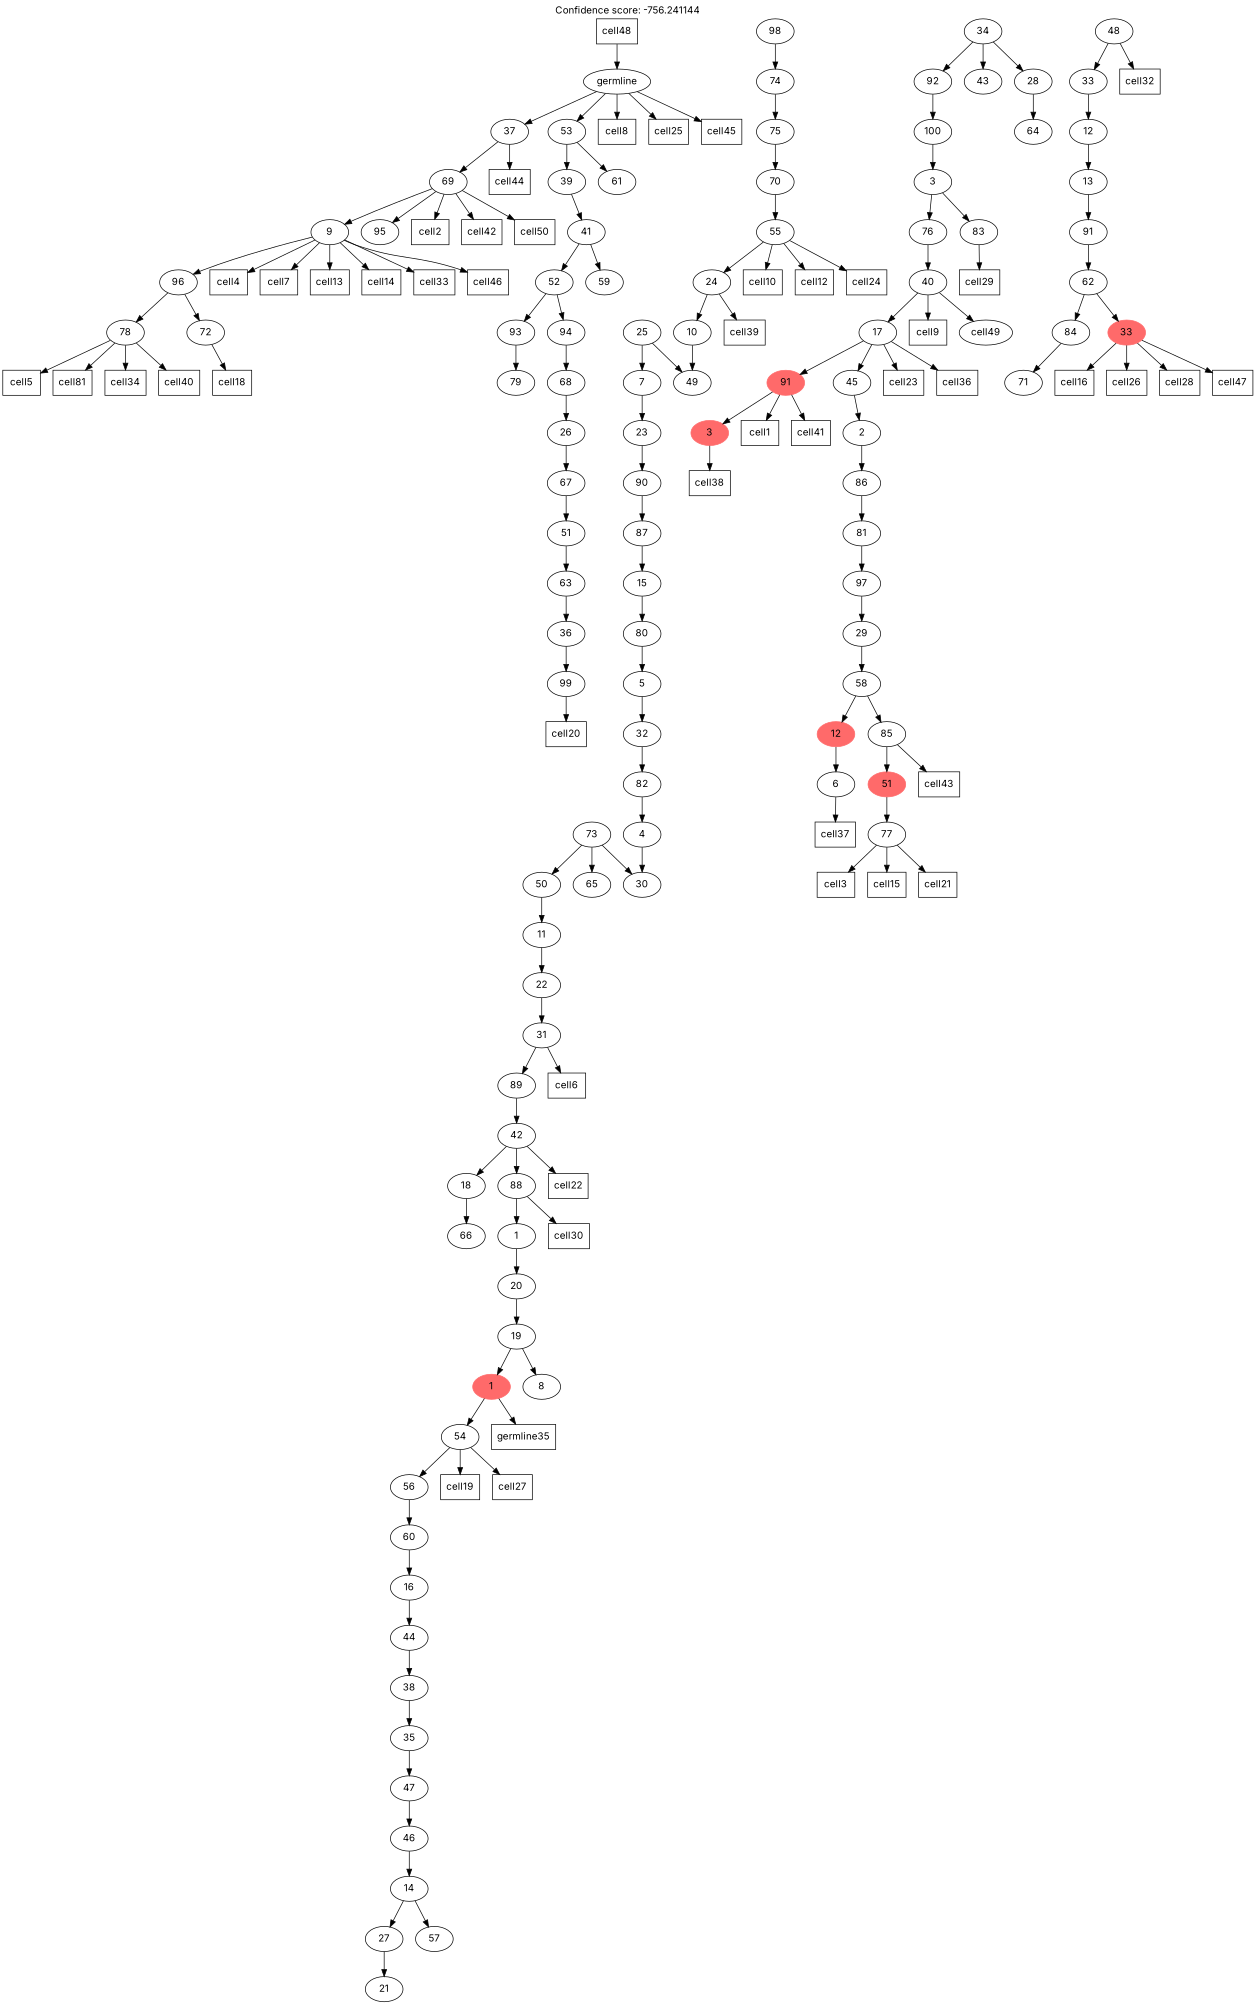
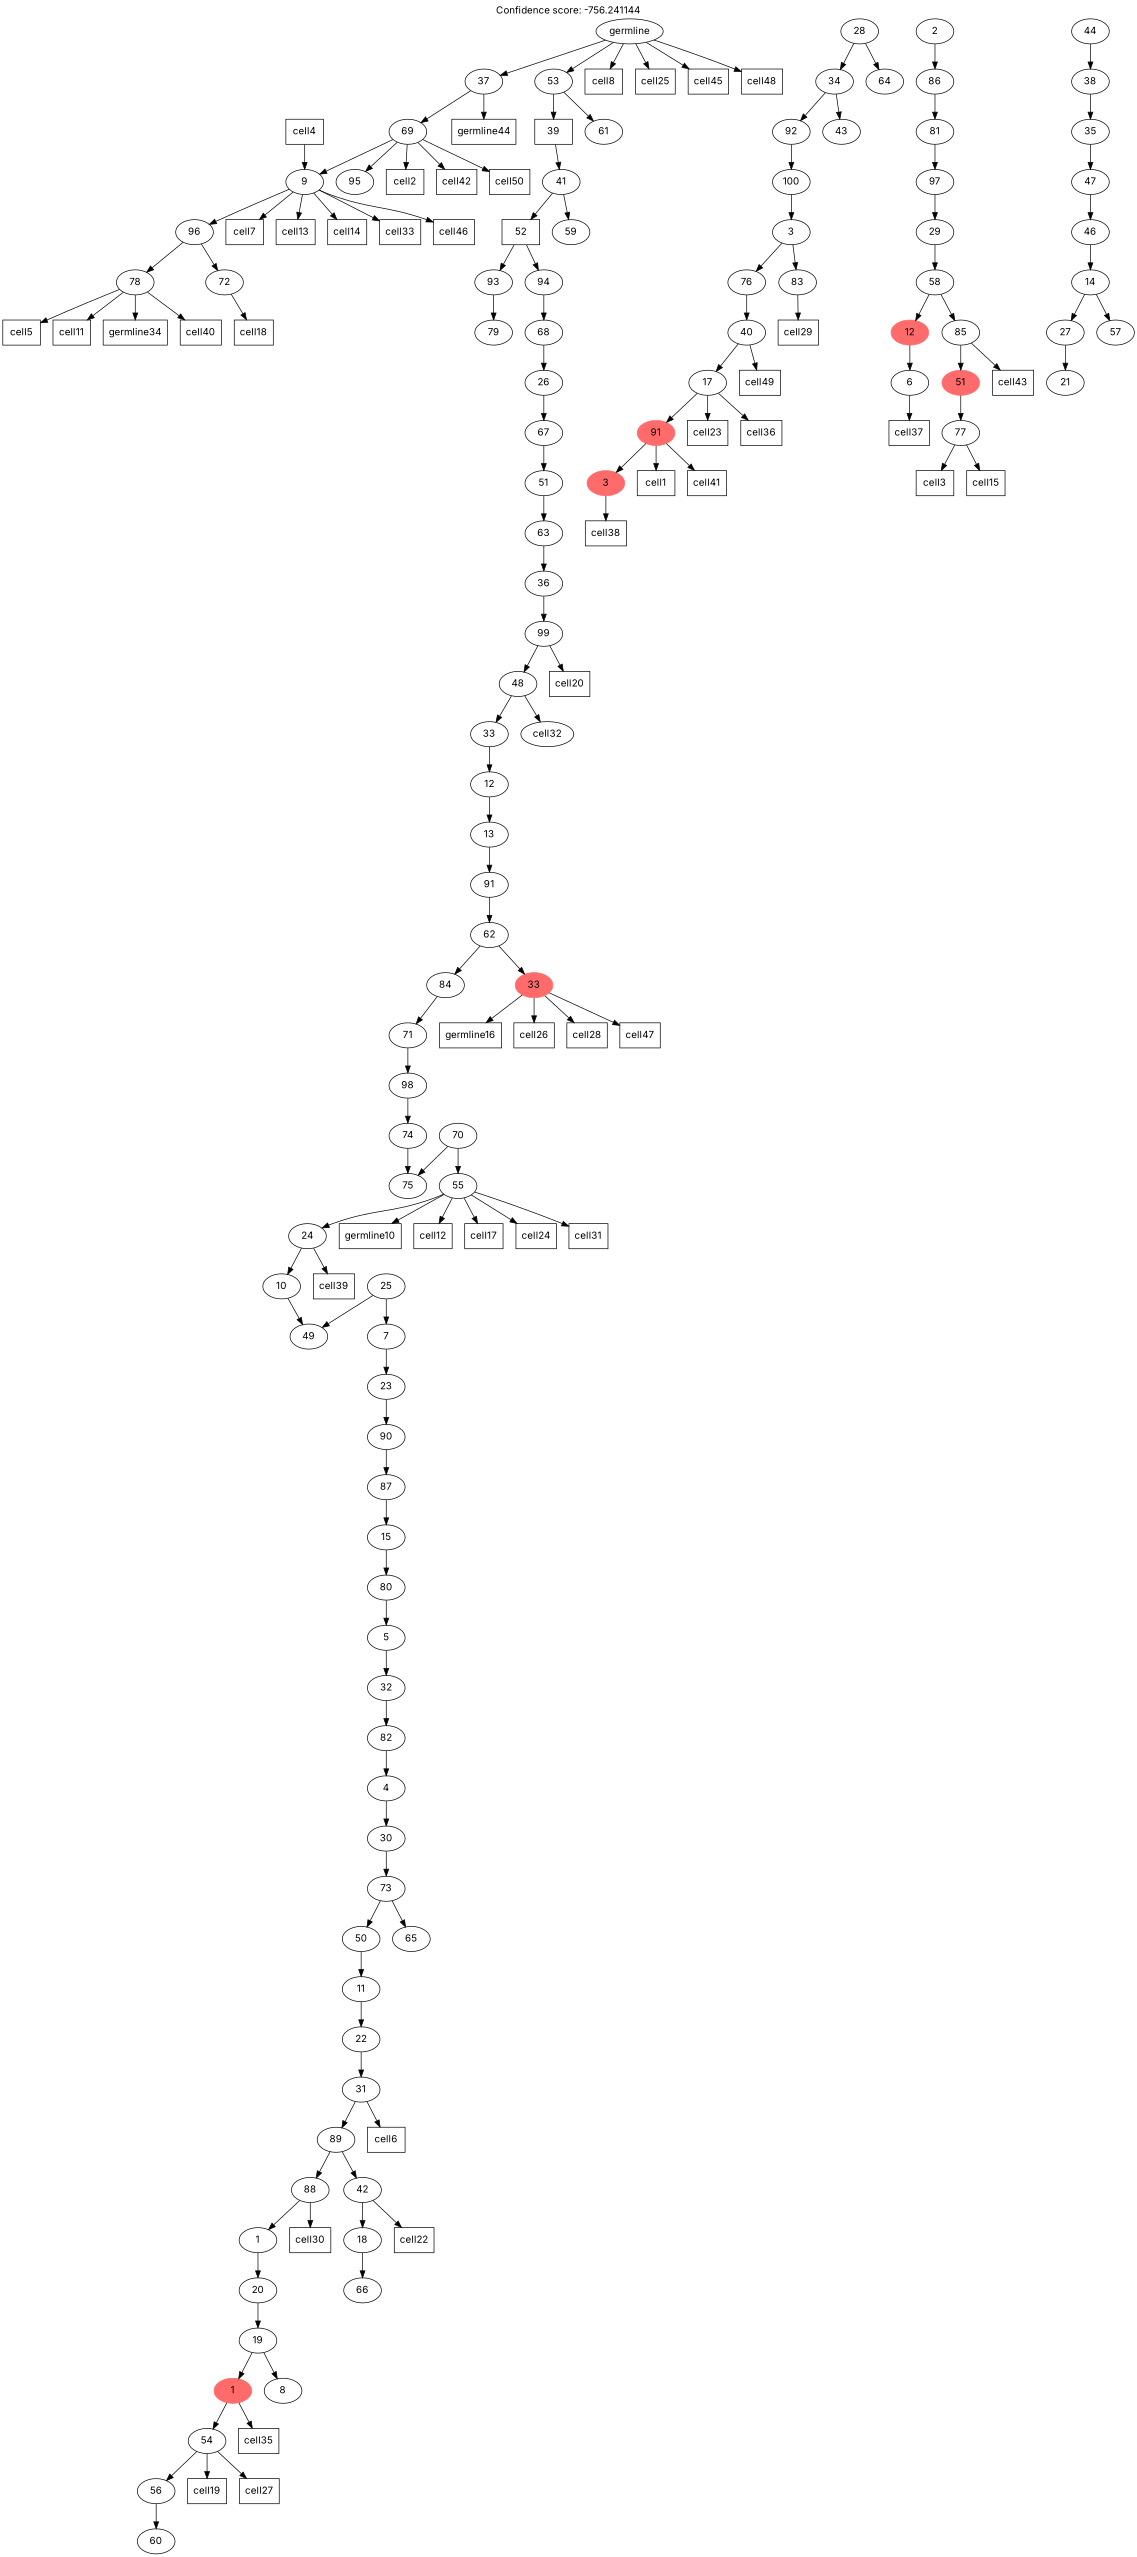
(617, 53) -> (695, 54)
(1006, 54) -> (849, 53)
(1140, 82) -> (547, 734)
(775, 153) -> (436, 1158)
(510, 182) -> (484, 132)
(567, 182) -> (554, 132)
(284, 255) -> (305, 153)
(554, 282) -> (521, 232)
(763, 282) -> (370, 1236)
(928, 333) -> none
(986, 333) -> (760, 383)
(73, 383) -> (72, 333)
(126, 383) -> (135, 333)
(852, 383) -> none
(1074, 383) -> (471, 1035)
none -> (533, 656)
(614, 857) -> (386, 1860)
(938, 885) -> none
none -> (408, 1057)
(517, 1157) -> (325, 2162)
none -> (484, 1236)
none -> (588, 1236)
(524, 1437) -> (259, 2441)
(409, 1588) -> none
